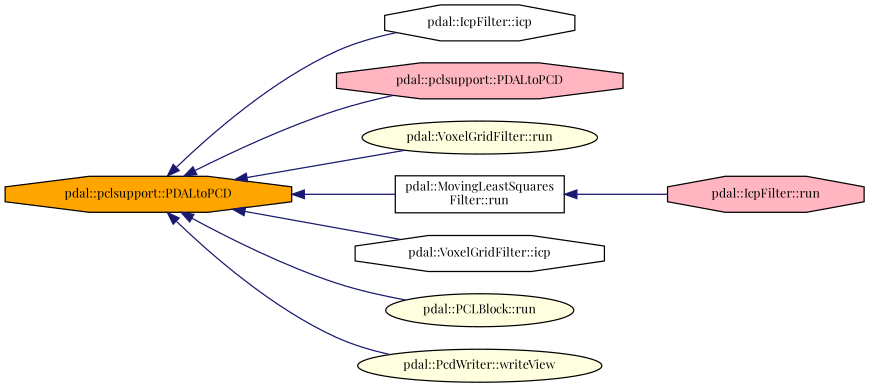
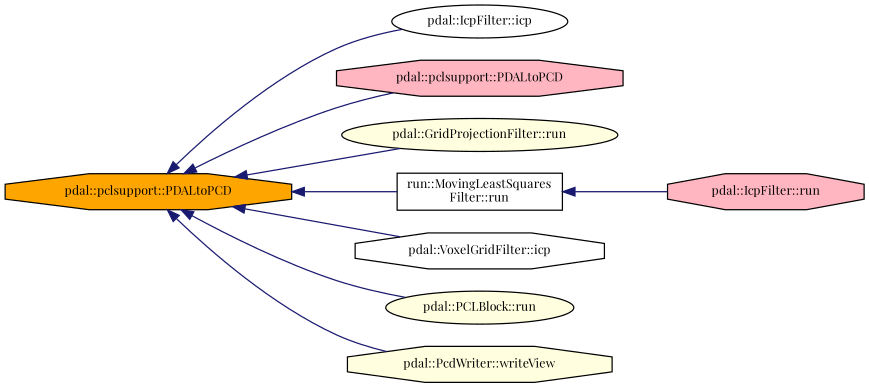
(480, 23) -> (480, 22)
(480, 138) -> (480, 135)
(480, 194) -> (480, 192)
(480, 366) -> (480, 364)
